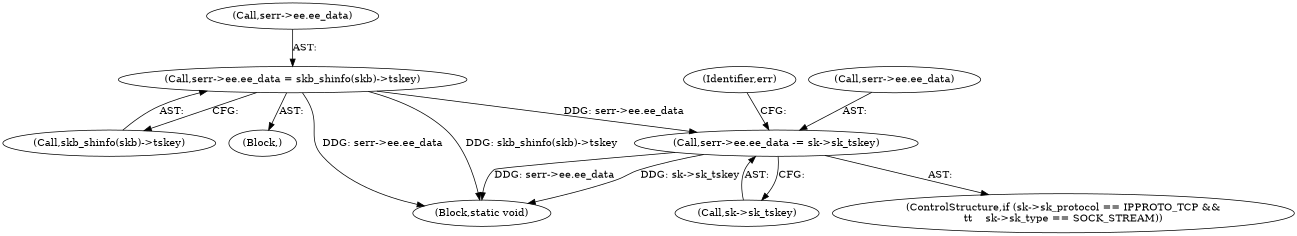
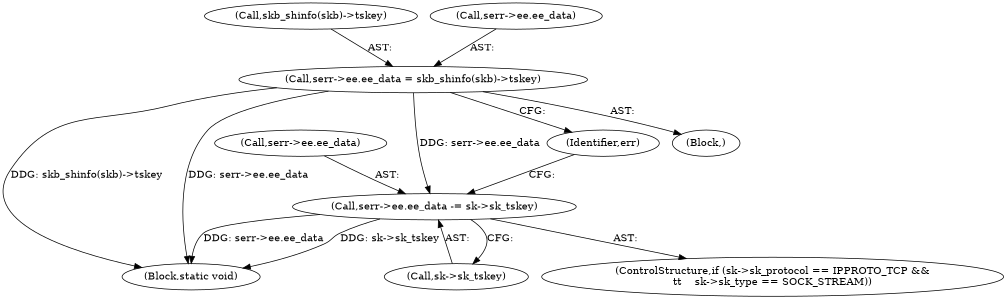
(204, 110) -> (508, 111)
